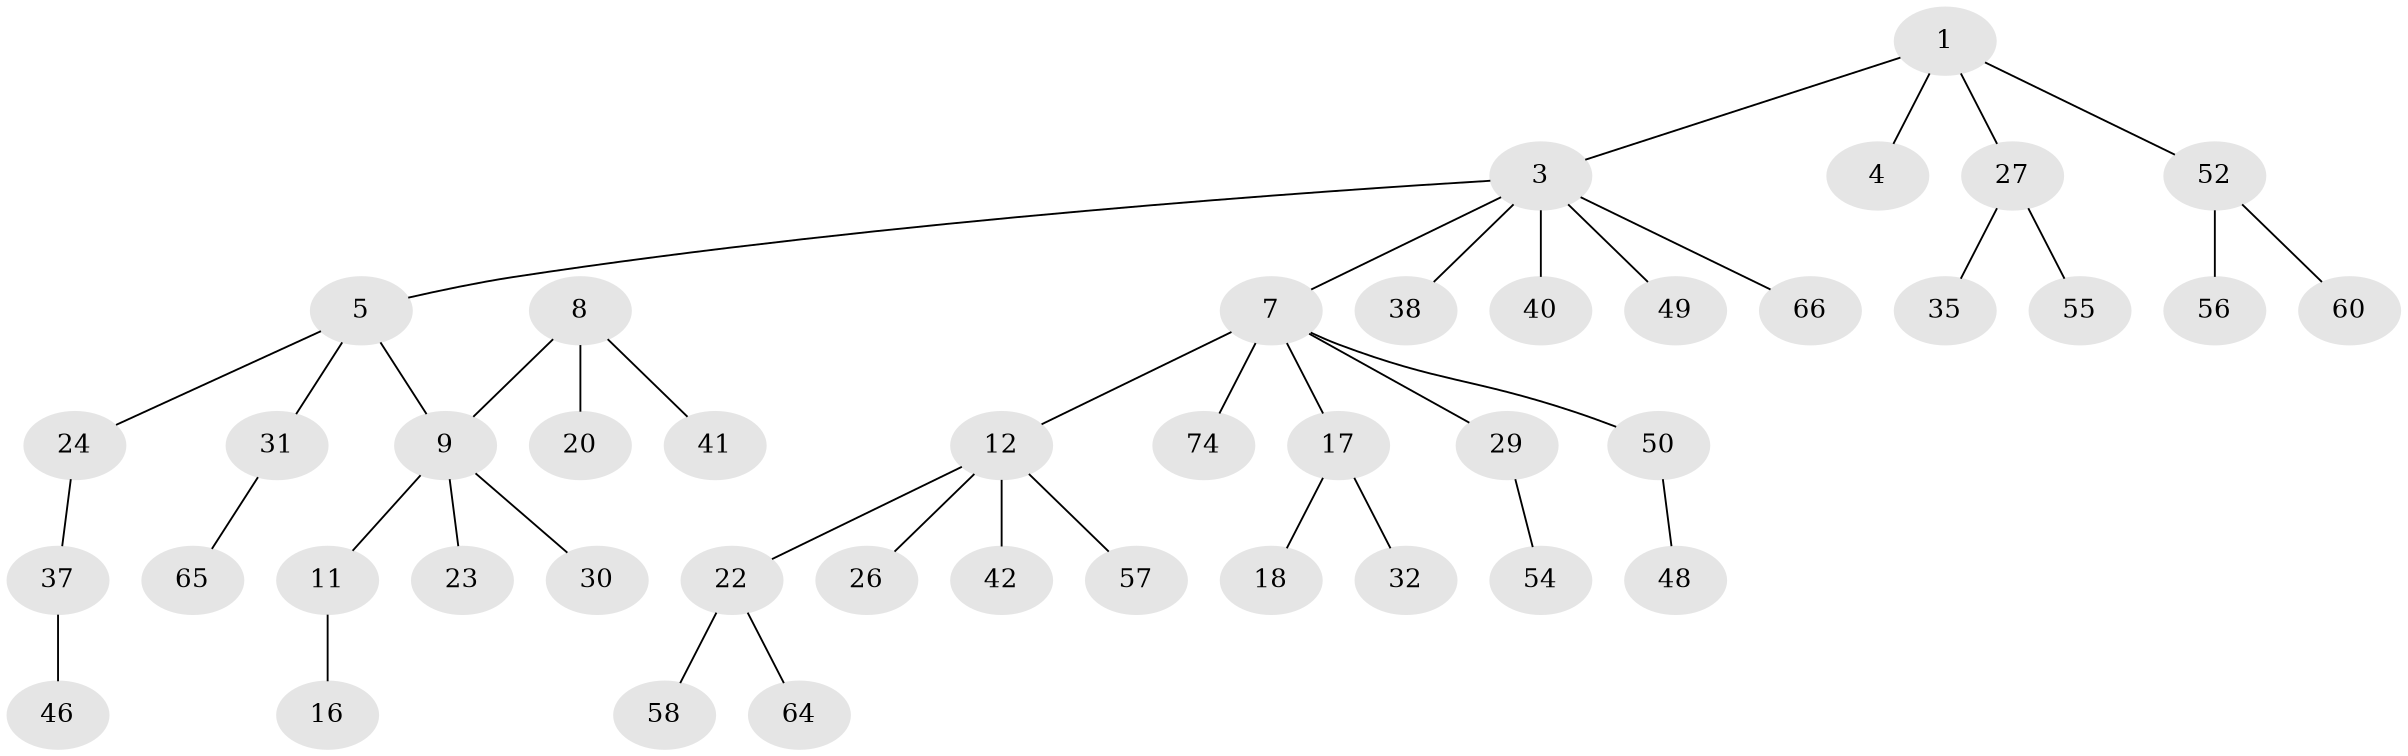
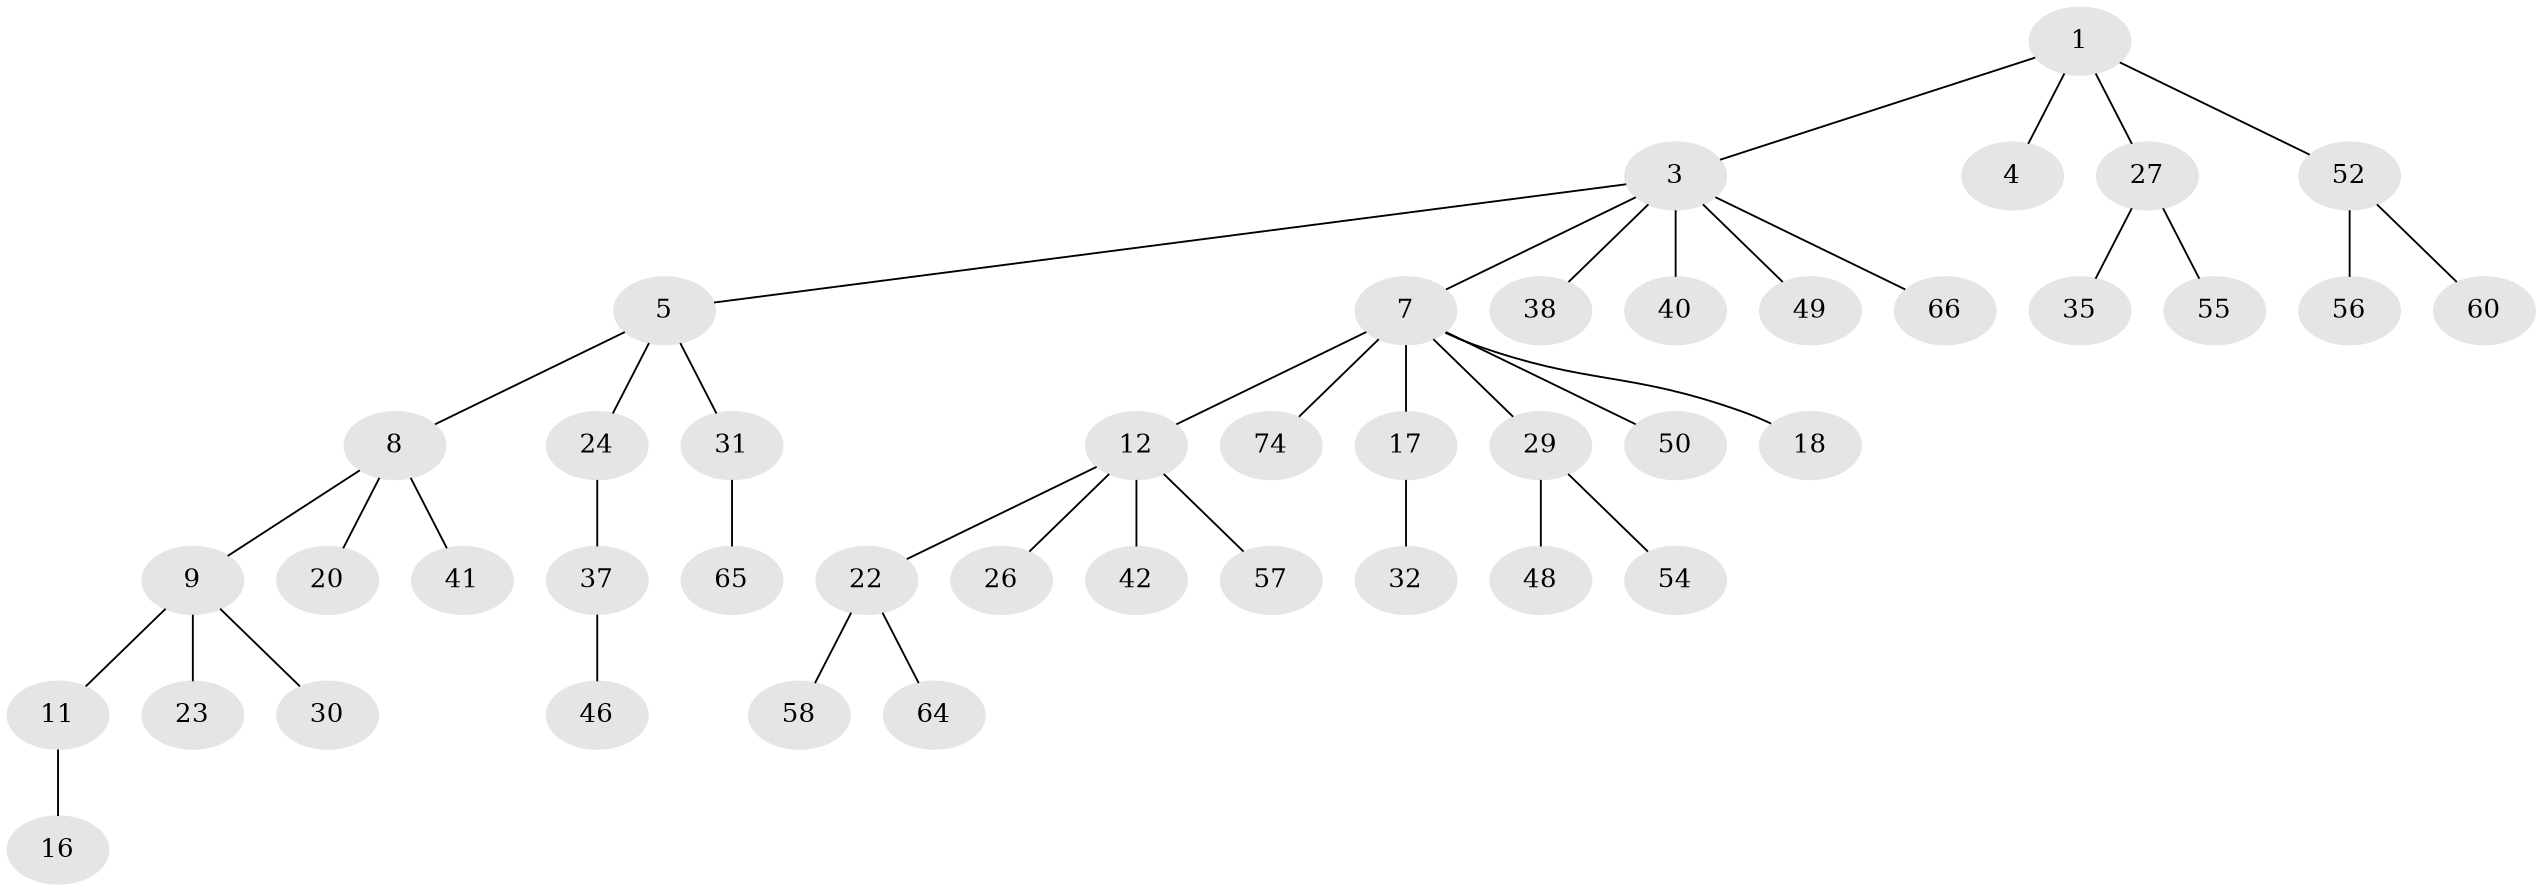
(403, 378) -> (530, 378)
(1305, 513) -> (1608, 378)
(1667, 513) -> (1541, 513)
